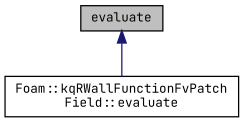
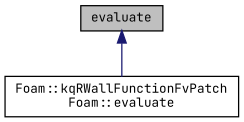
(122, 97) -> (122, 97)
